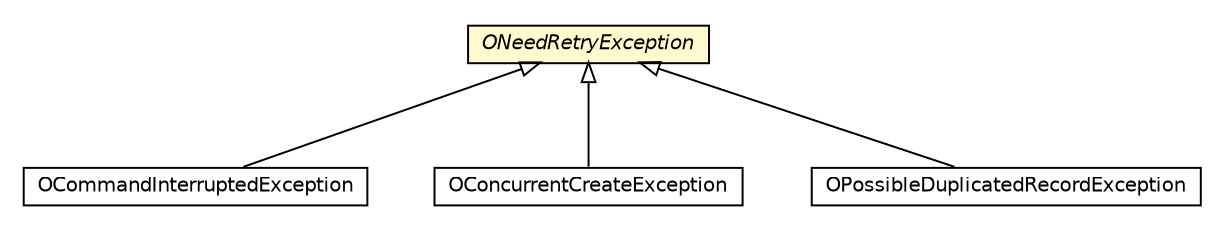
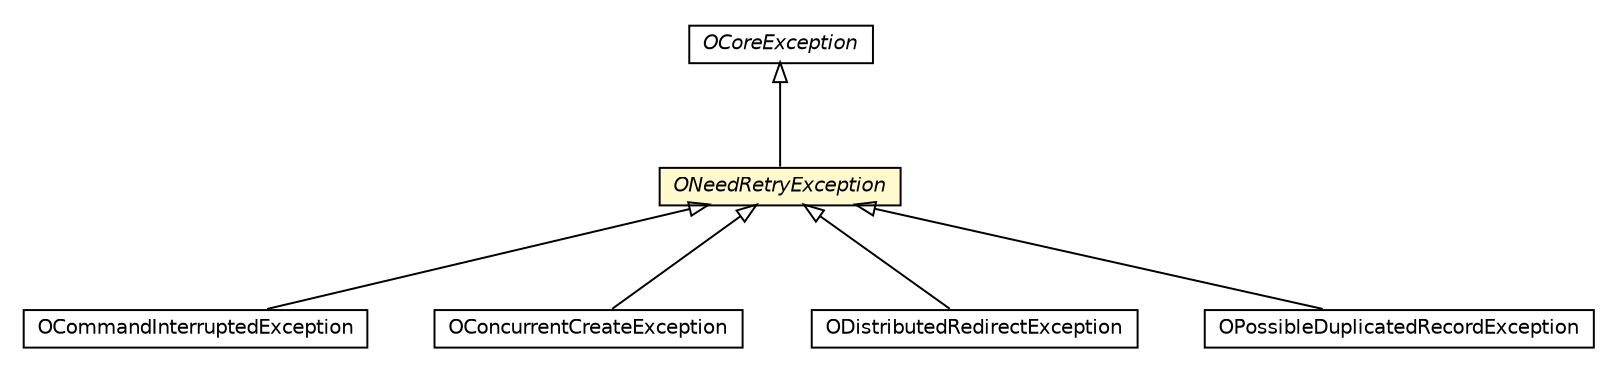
none -> (780, 43)
none -> (974, 328)
